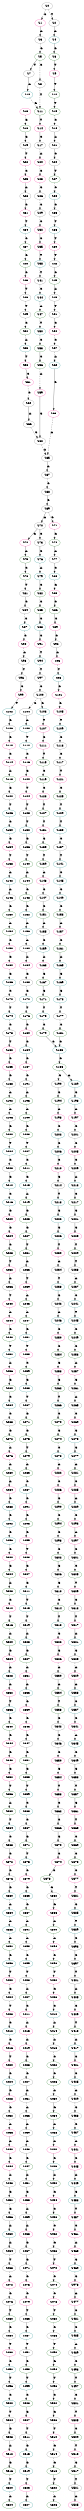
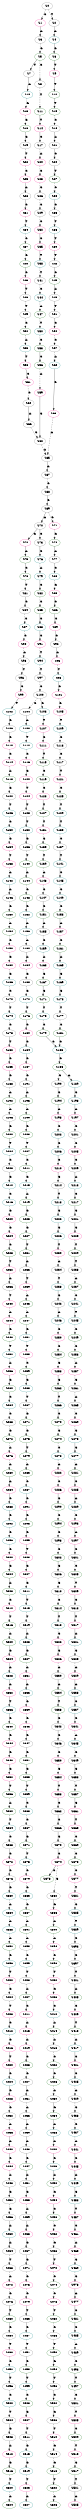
(33, 102) -> (26, 102)
(50, 1887) -> (56, 1878)
